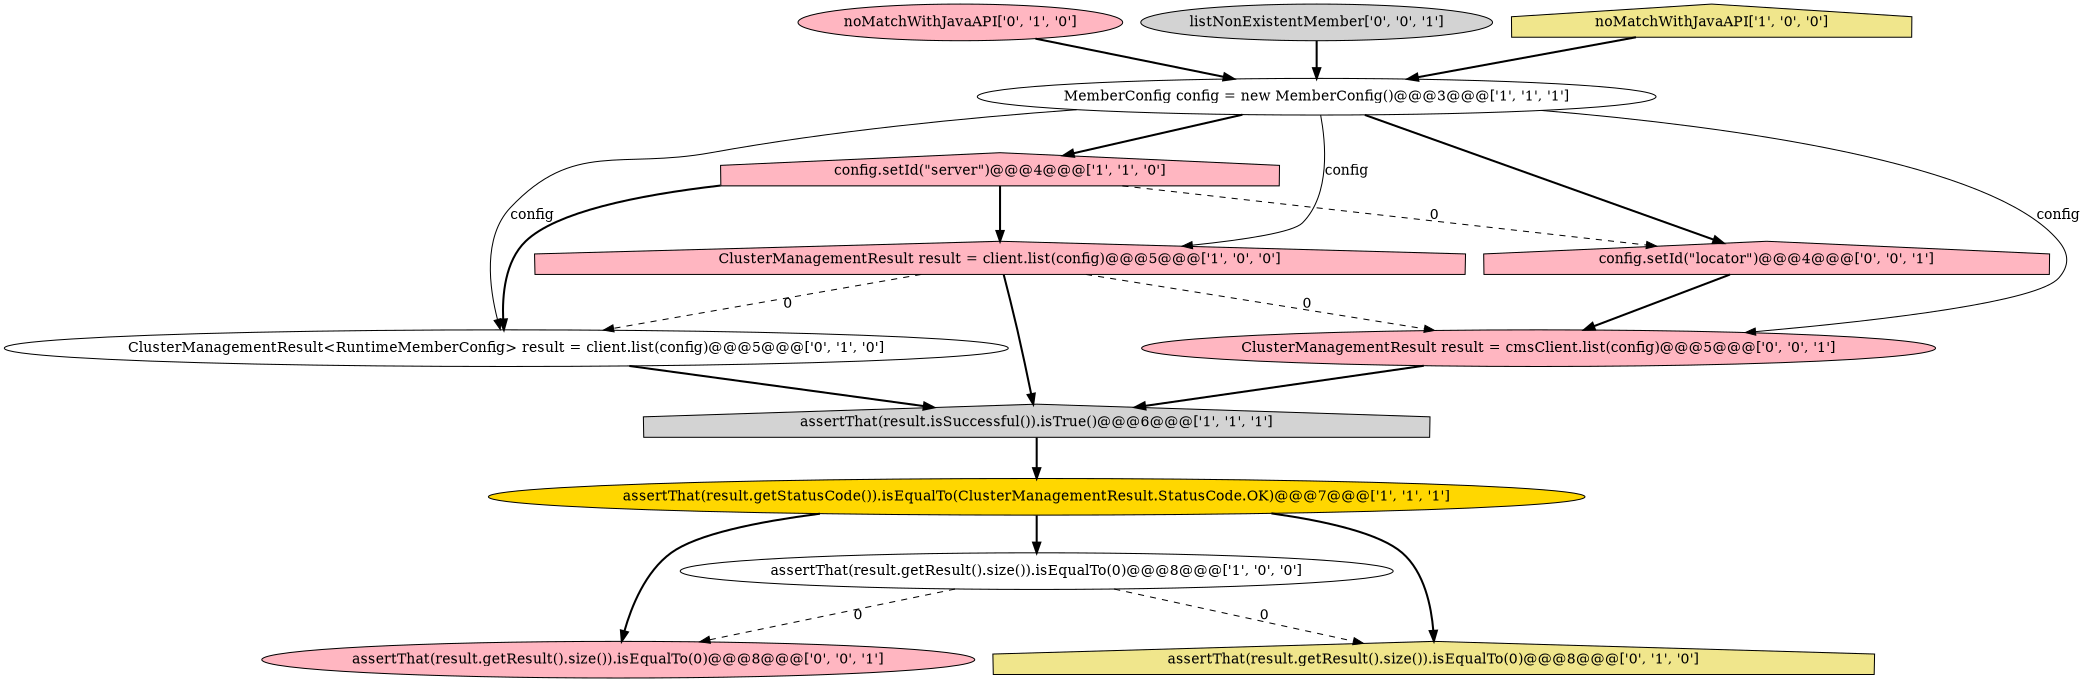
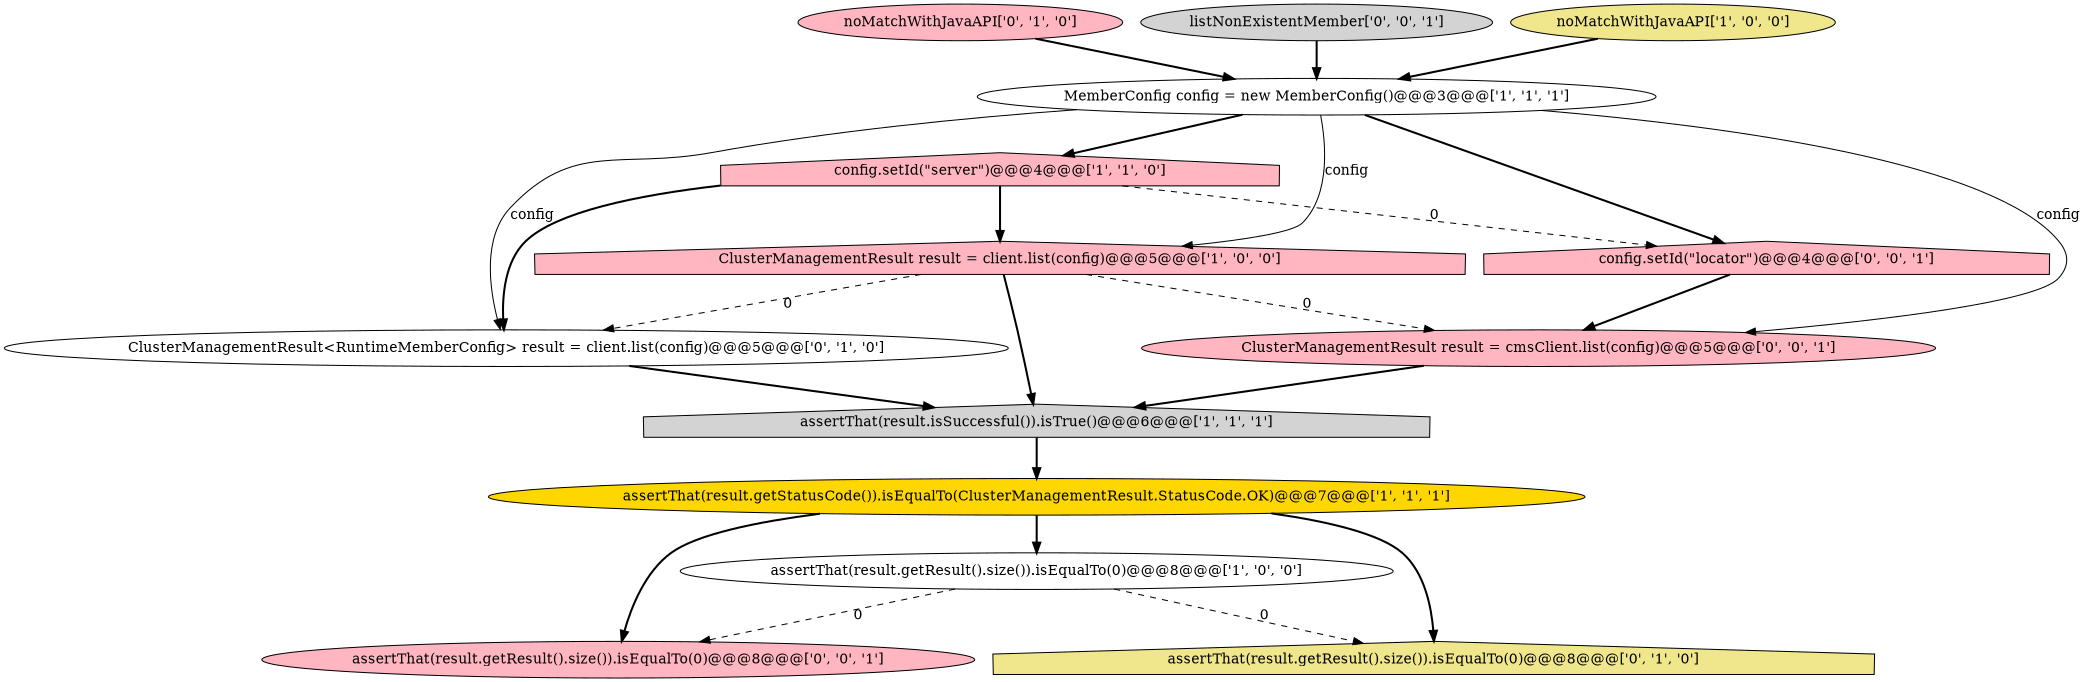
(1712, 22) -> (1673, 22)
